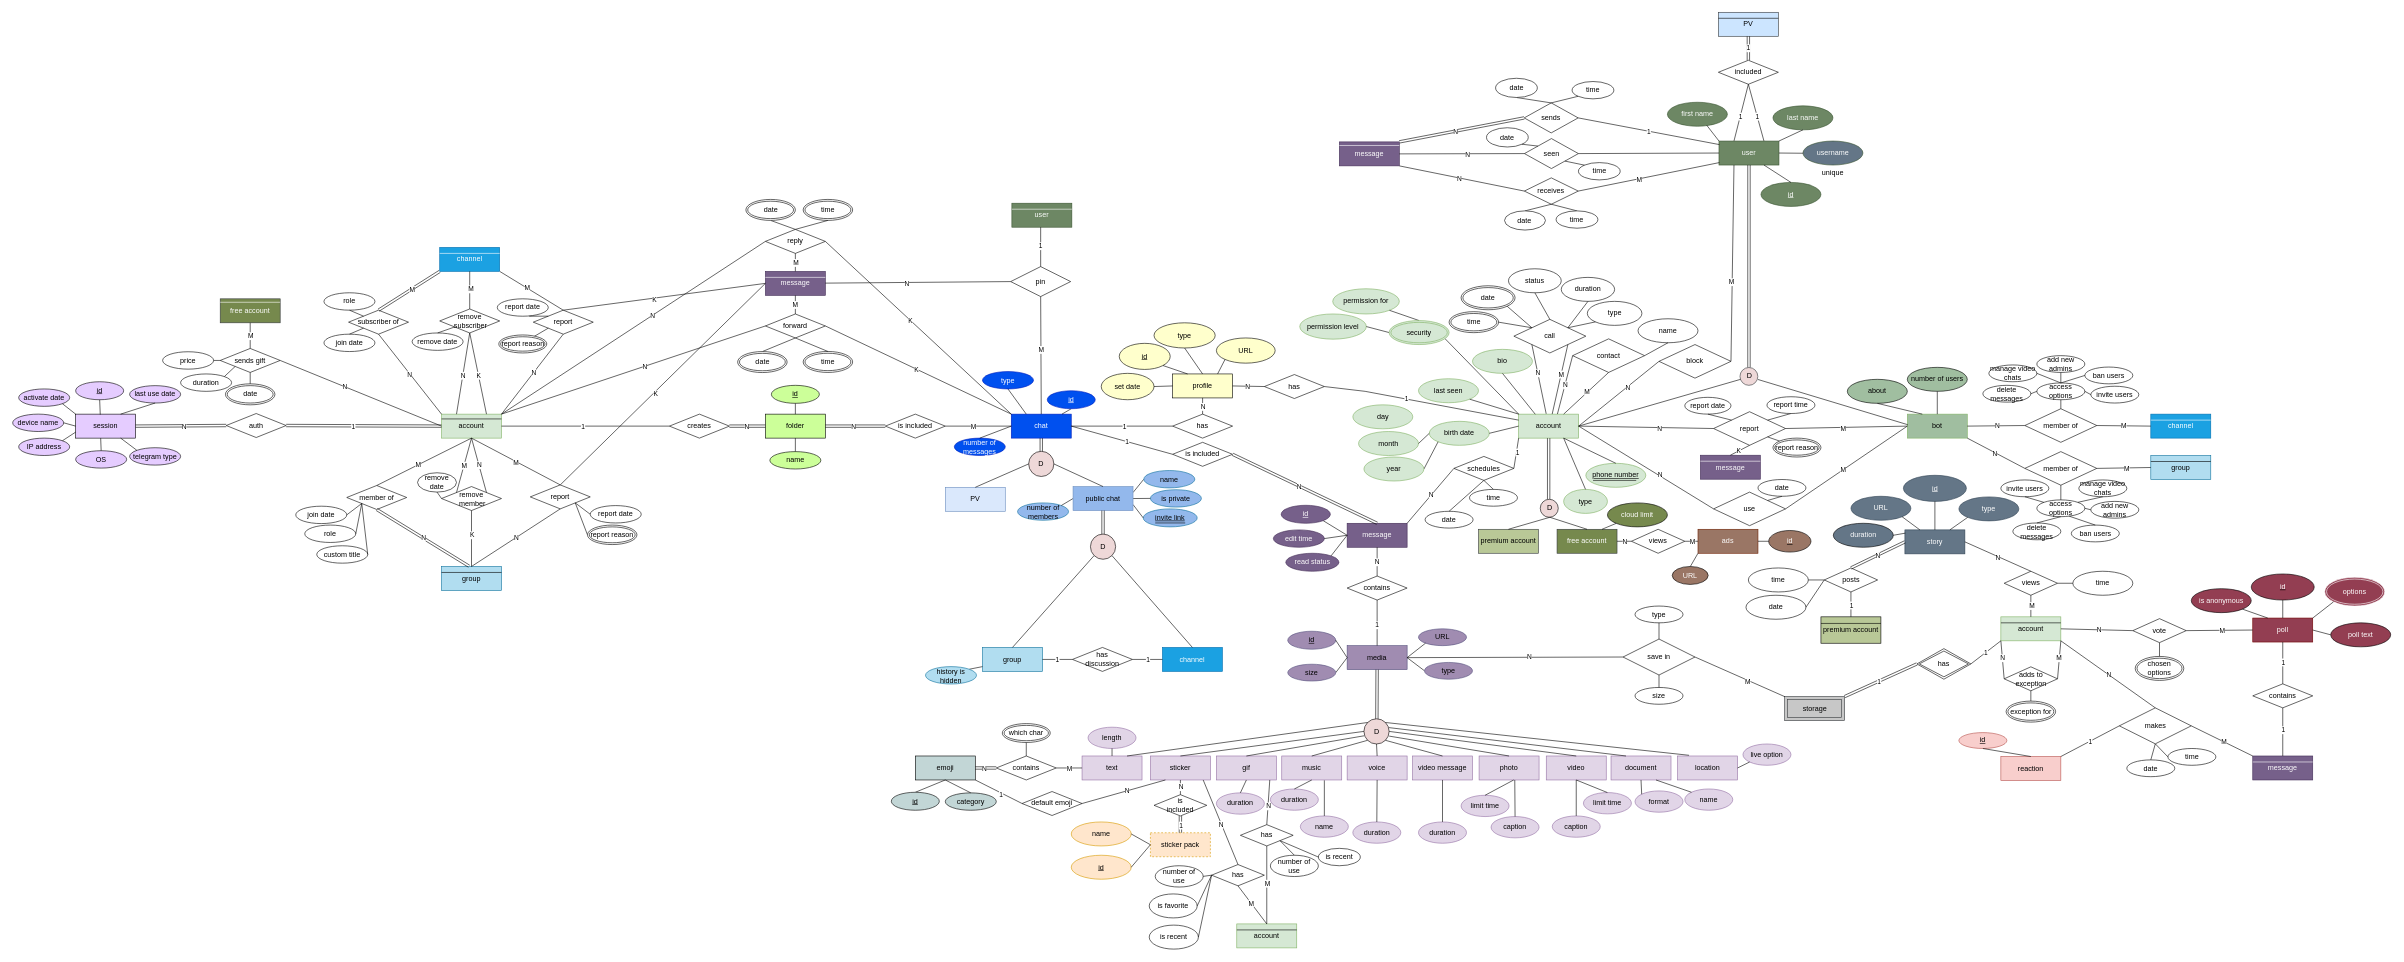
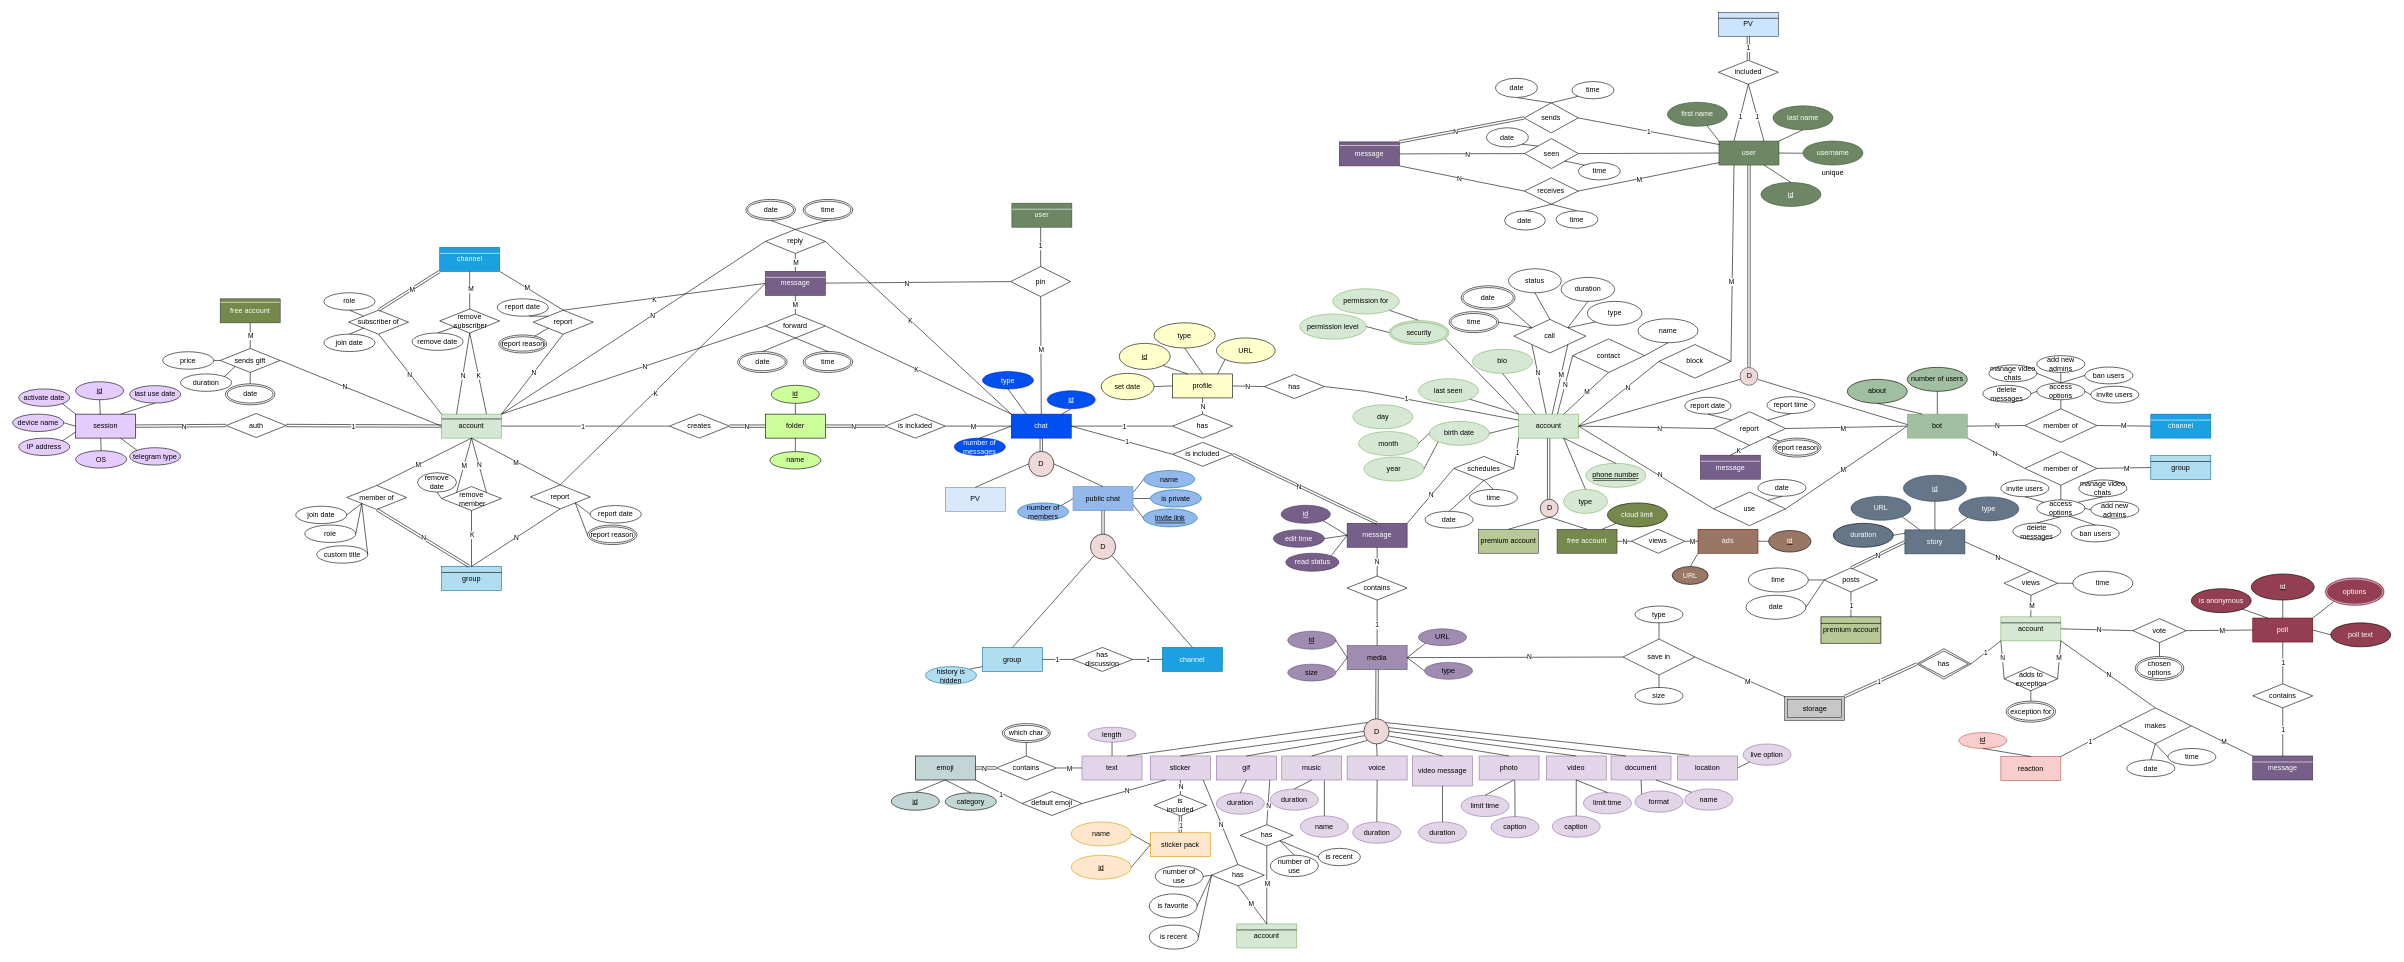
(1833, 153) -> (1833, 153)
(1112, 738) -> (1112, 735)
(1443, 768) -> (1443, 771)
(1181, 845) -> (1181, 845)
